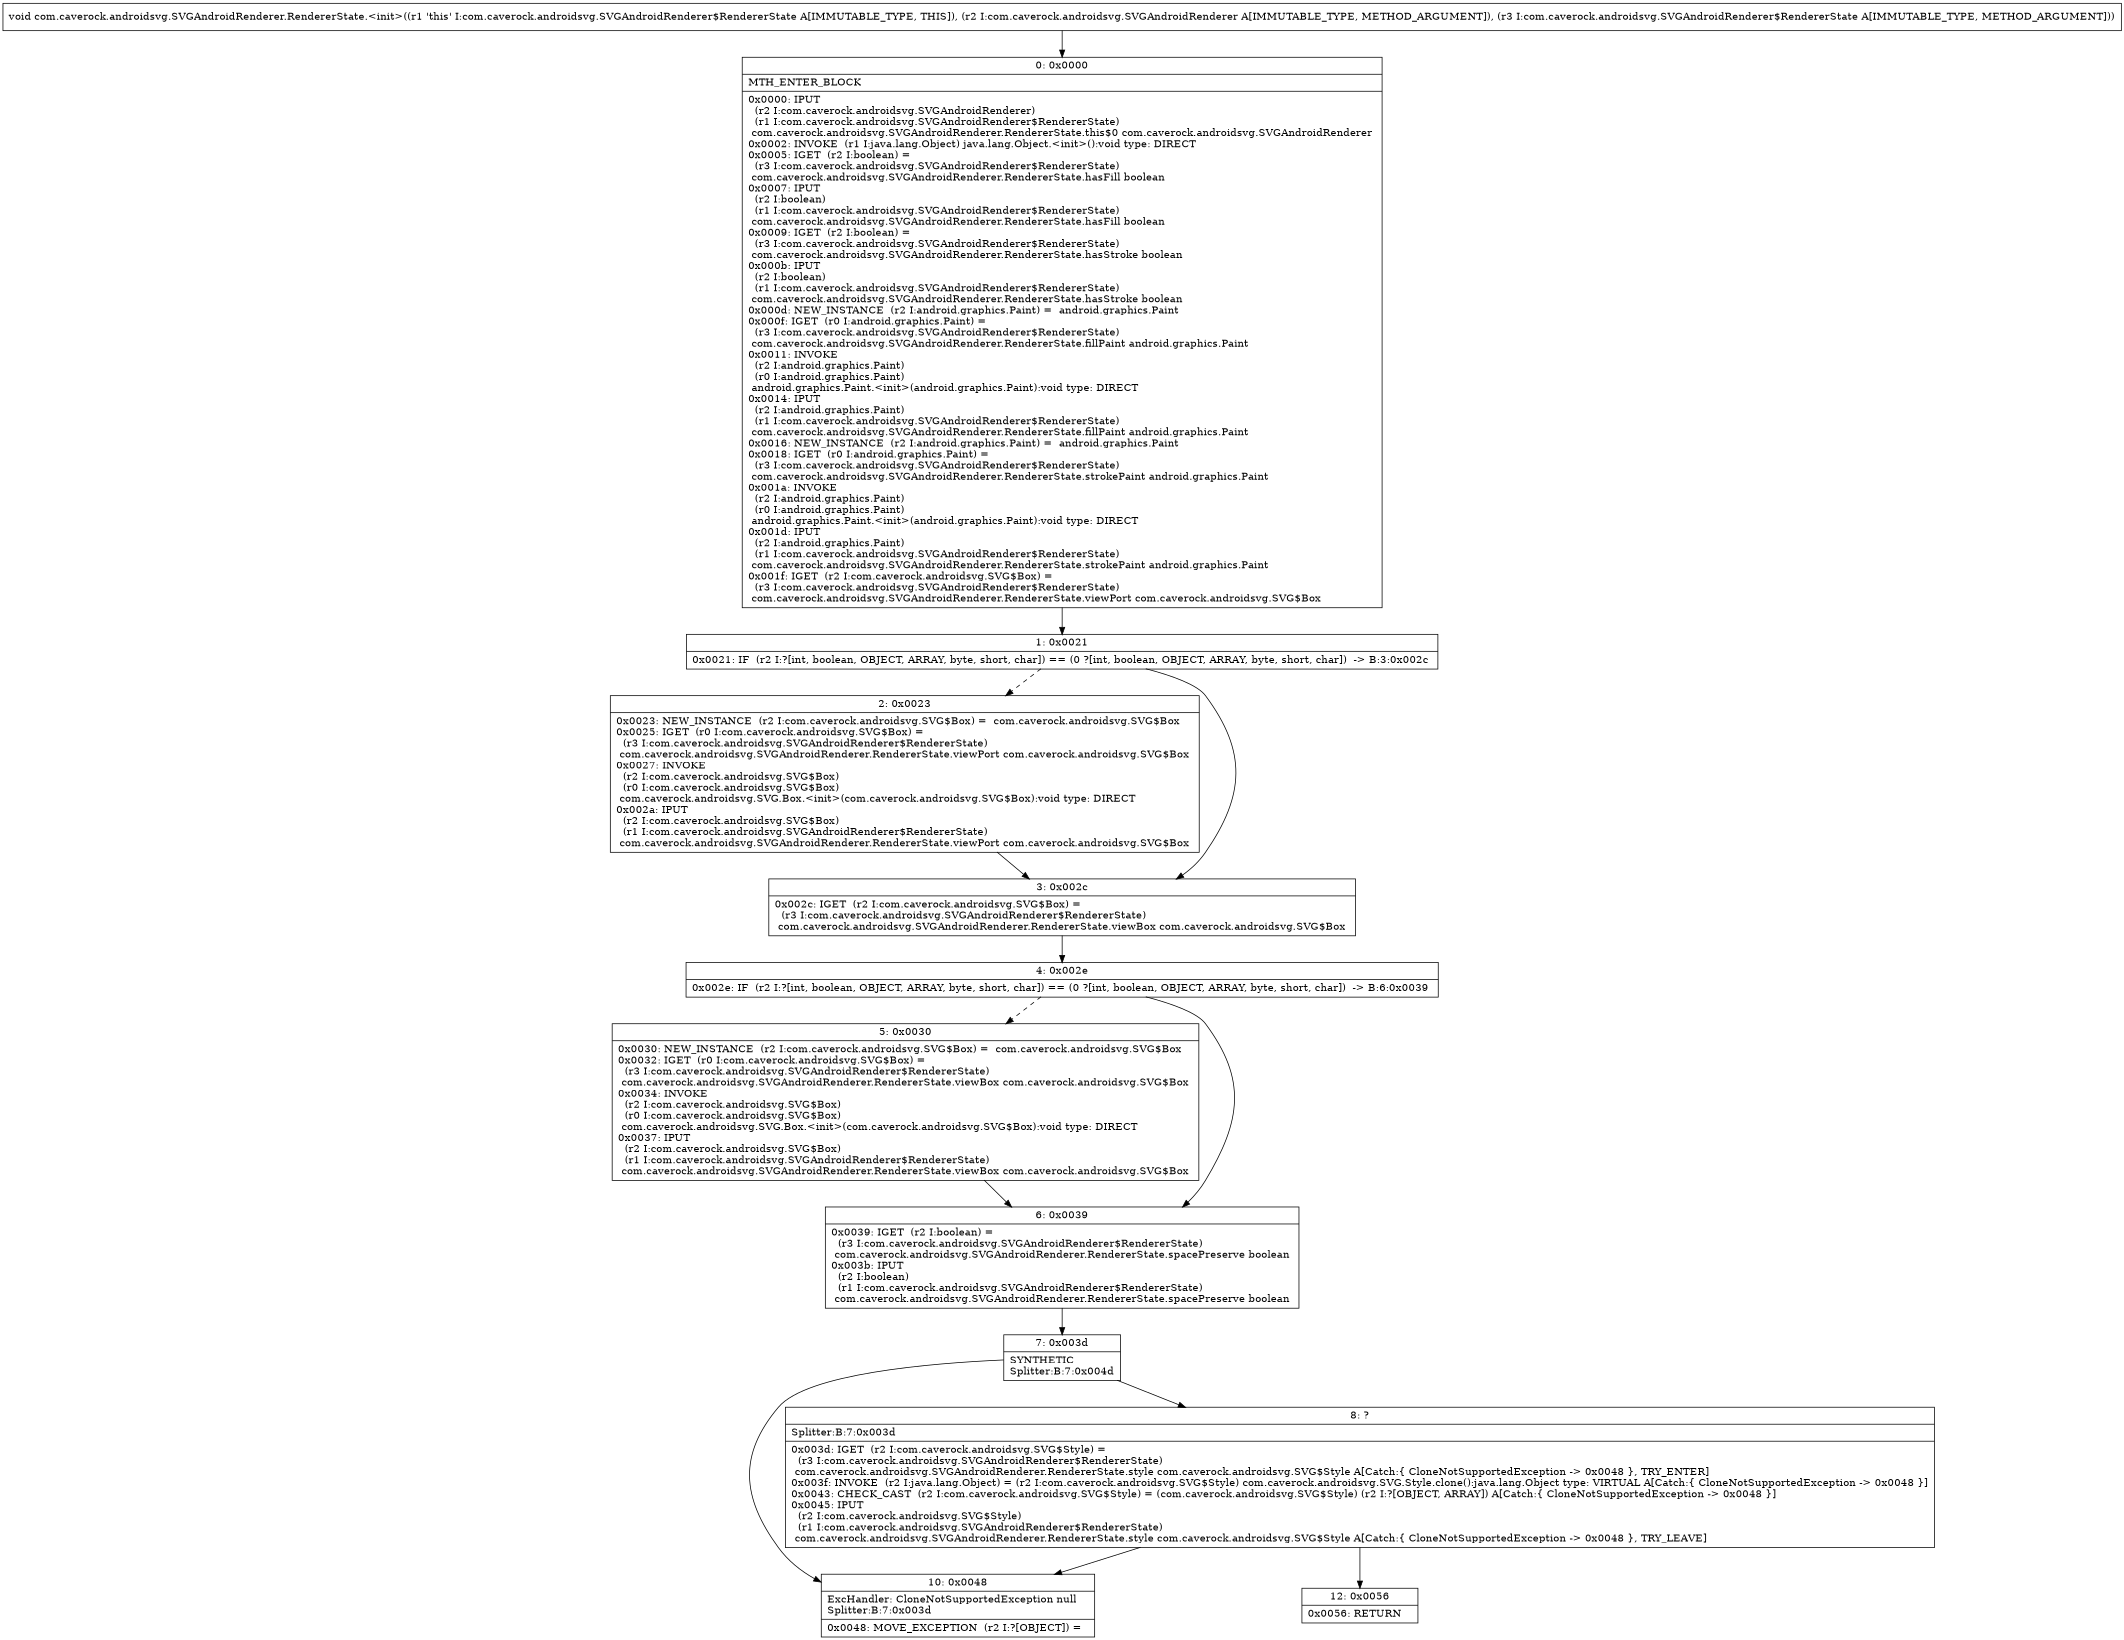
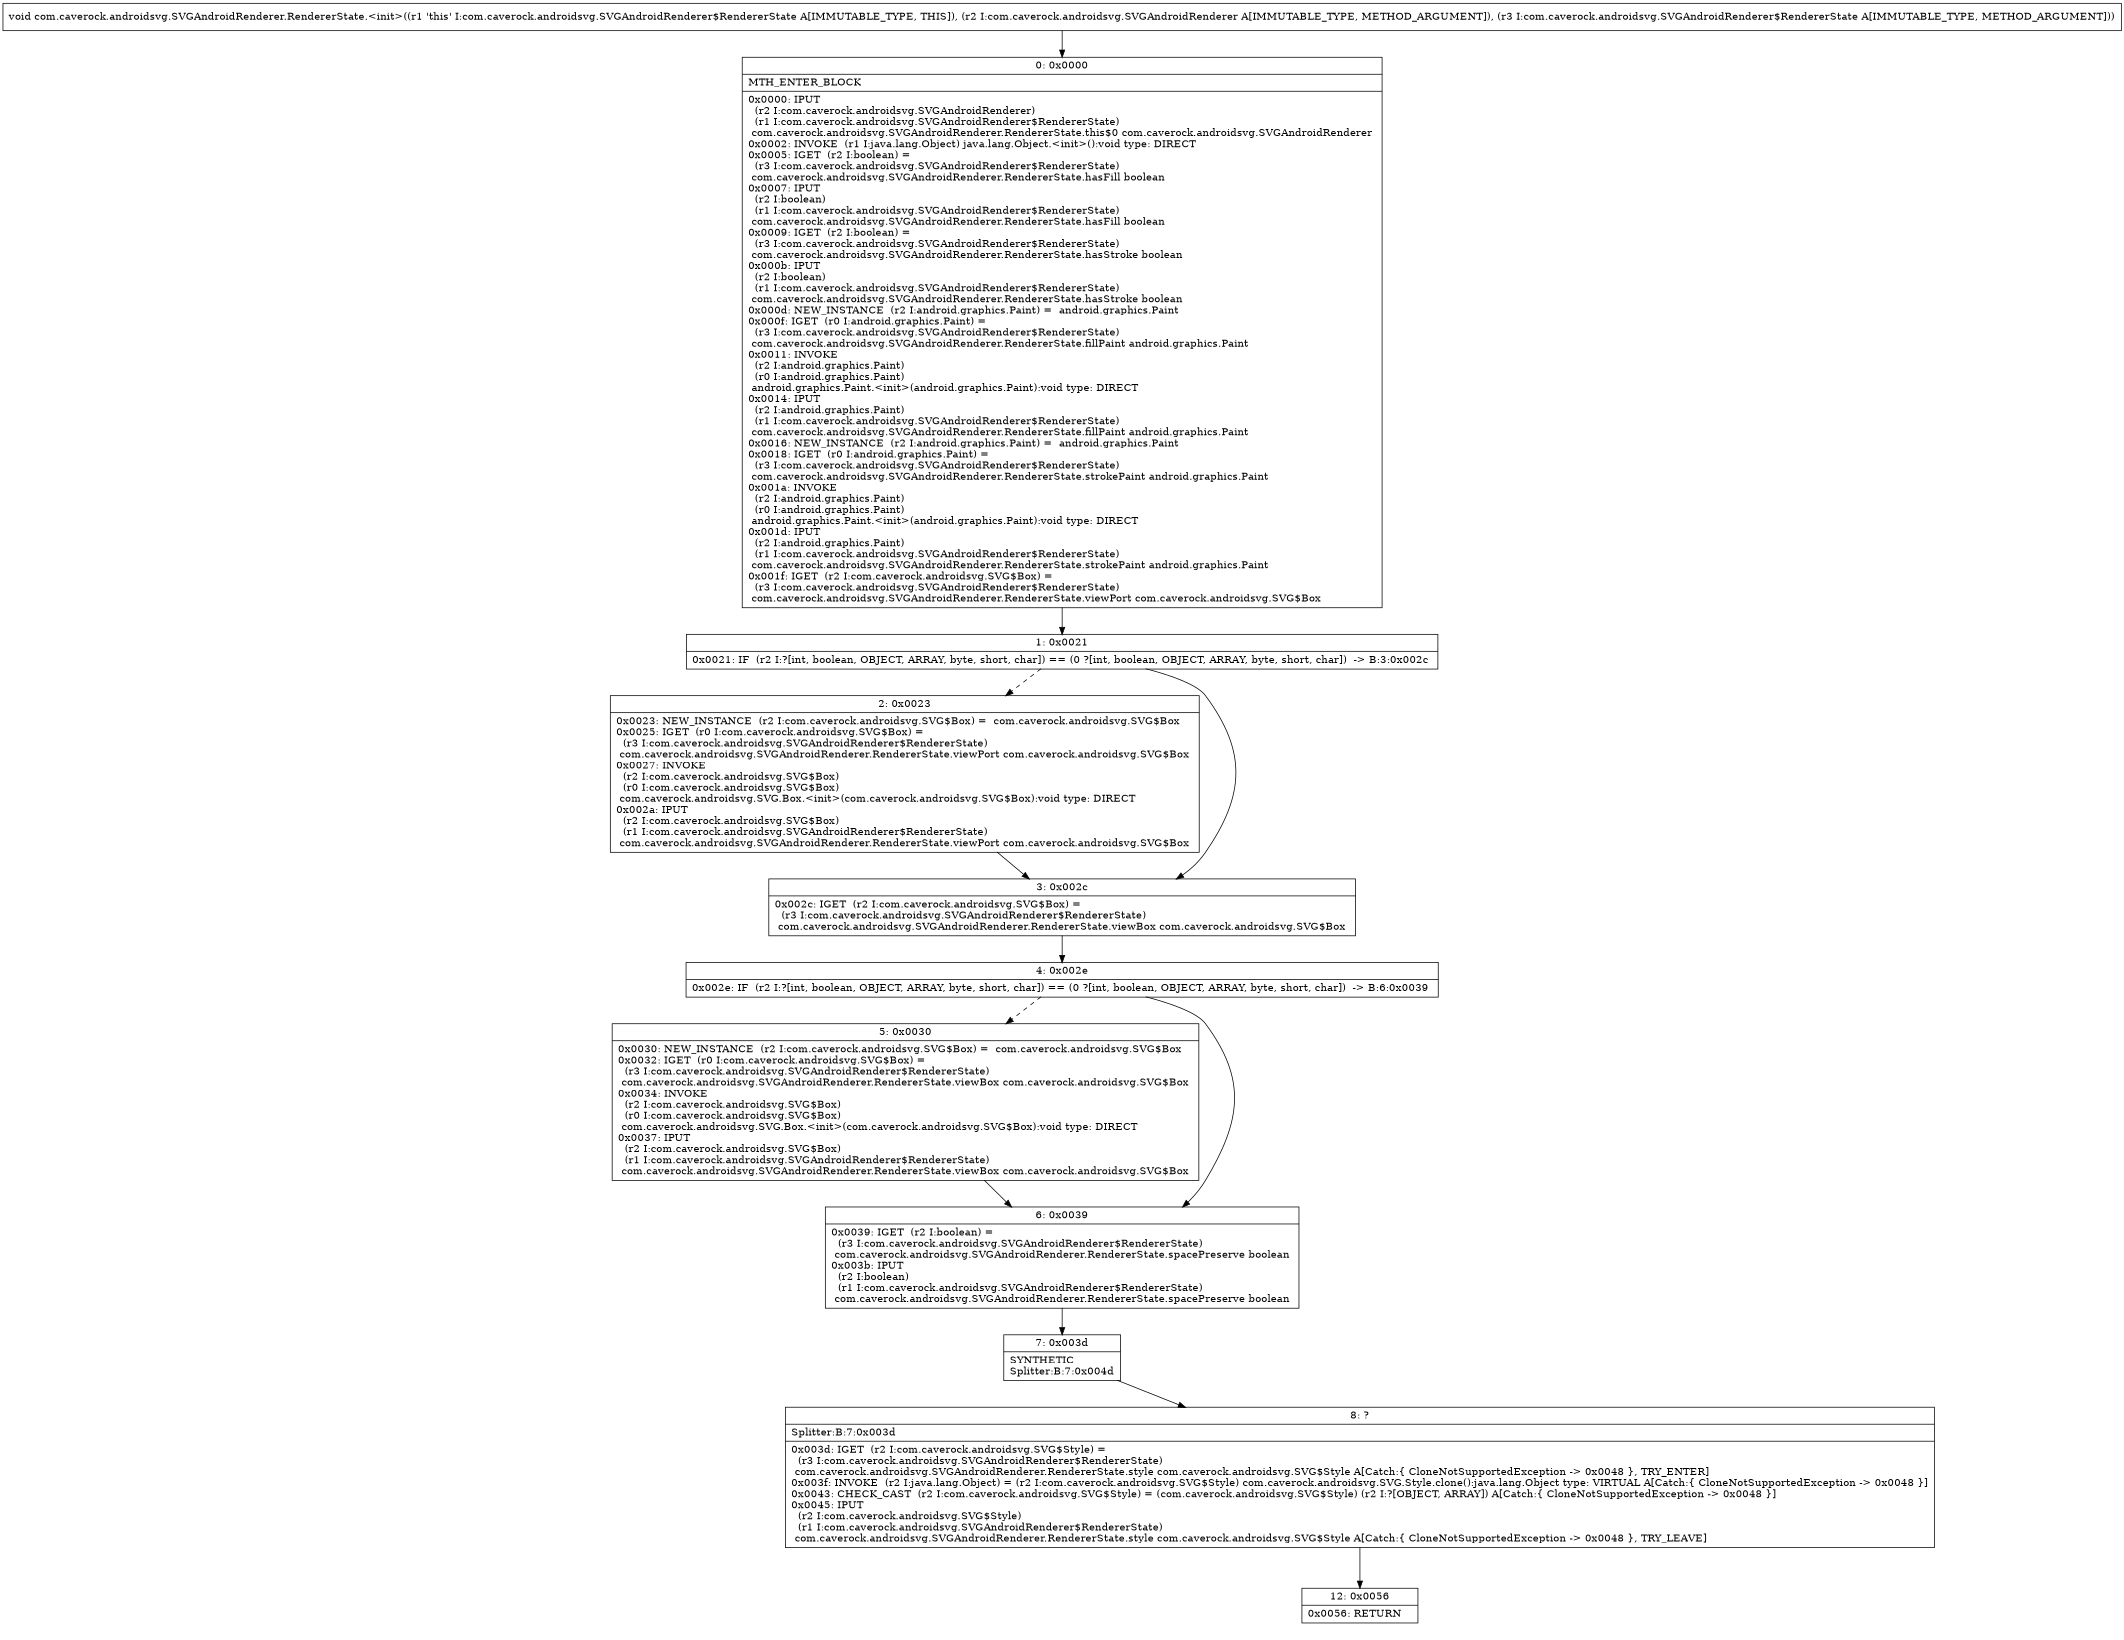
(958, 1606) -> none
